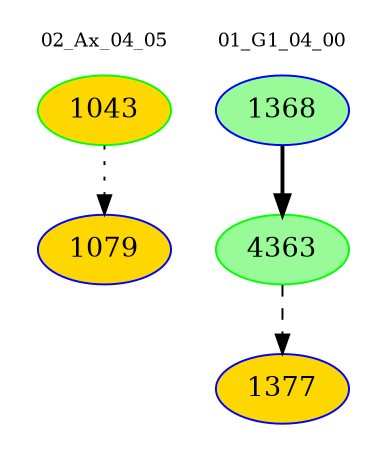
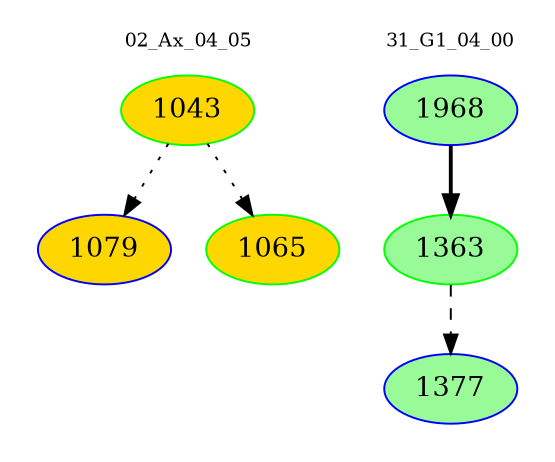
(282, 42) -> (451, 42)
(282, 110) -> (451, 110)
none -> (273, 250)
(282, 250) -> (451, 250)
(282, 389) -> (451, 389)
